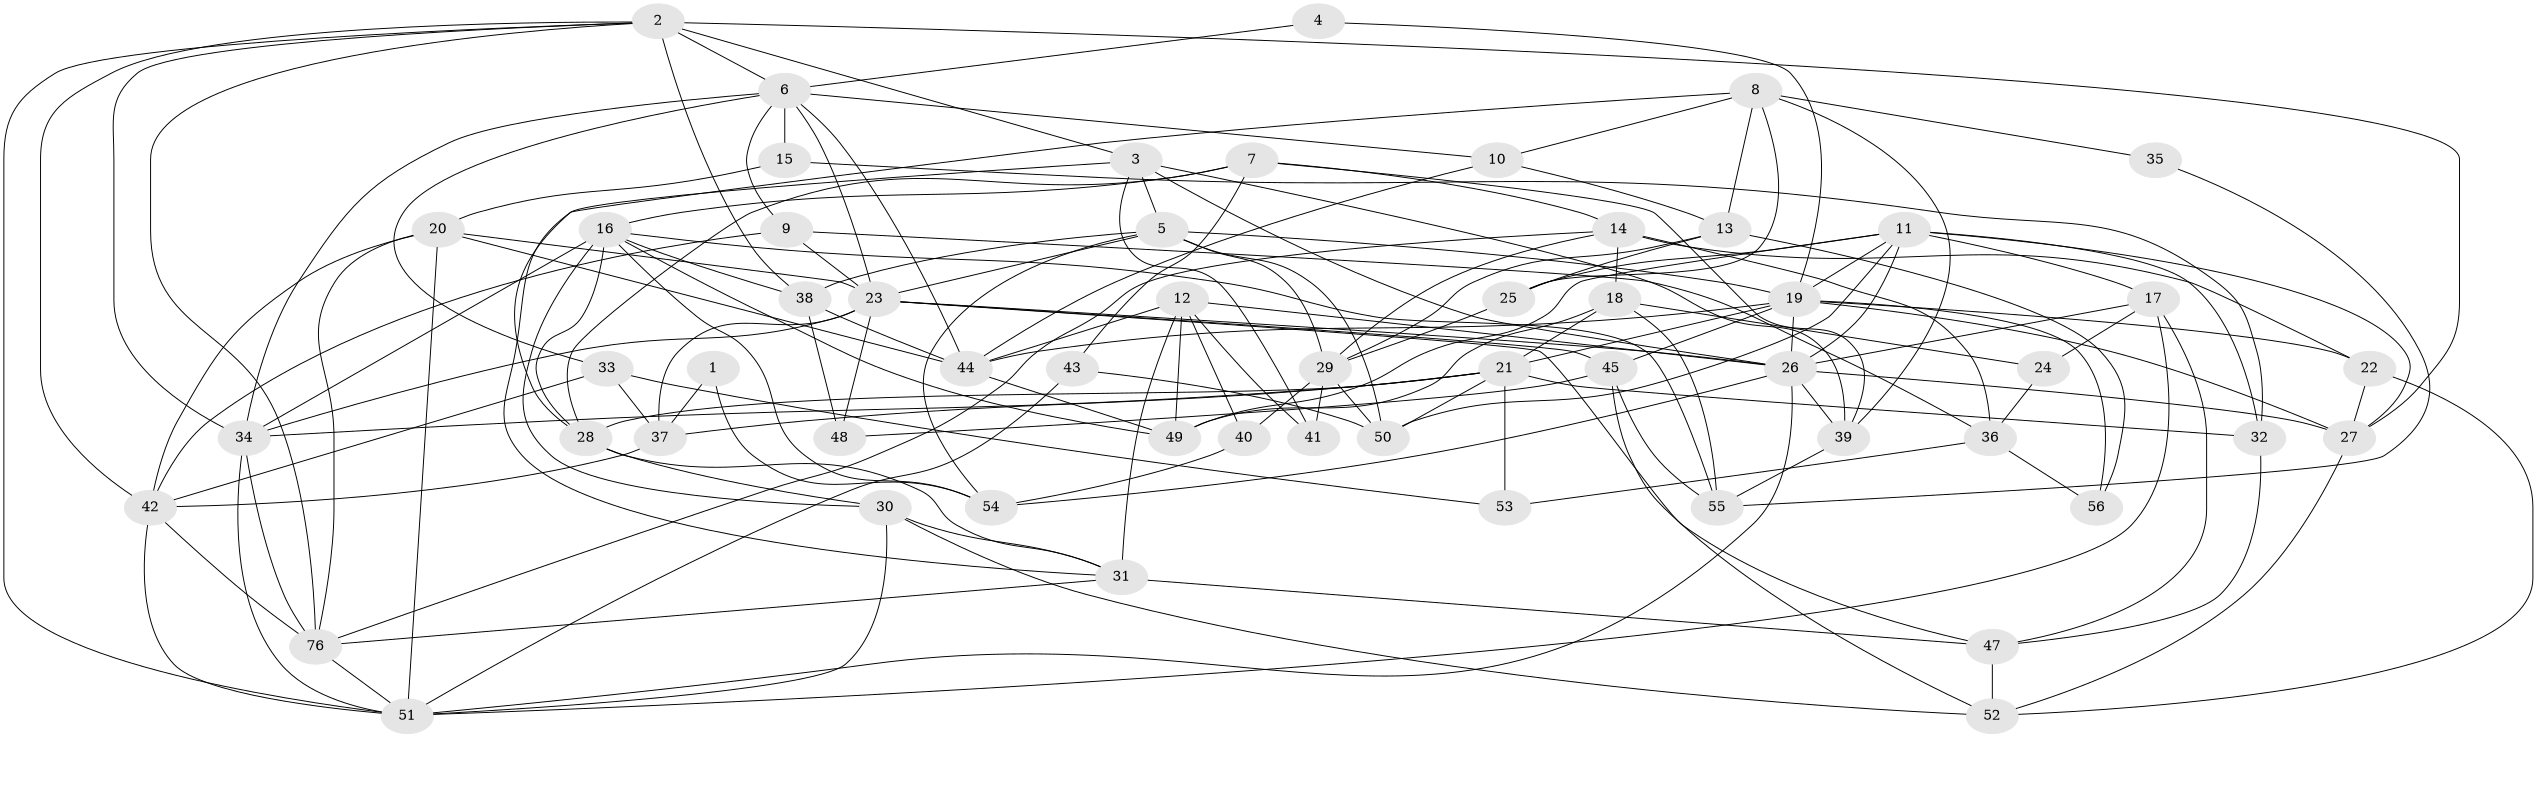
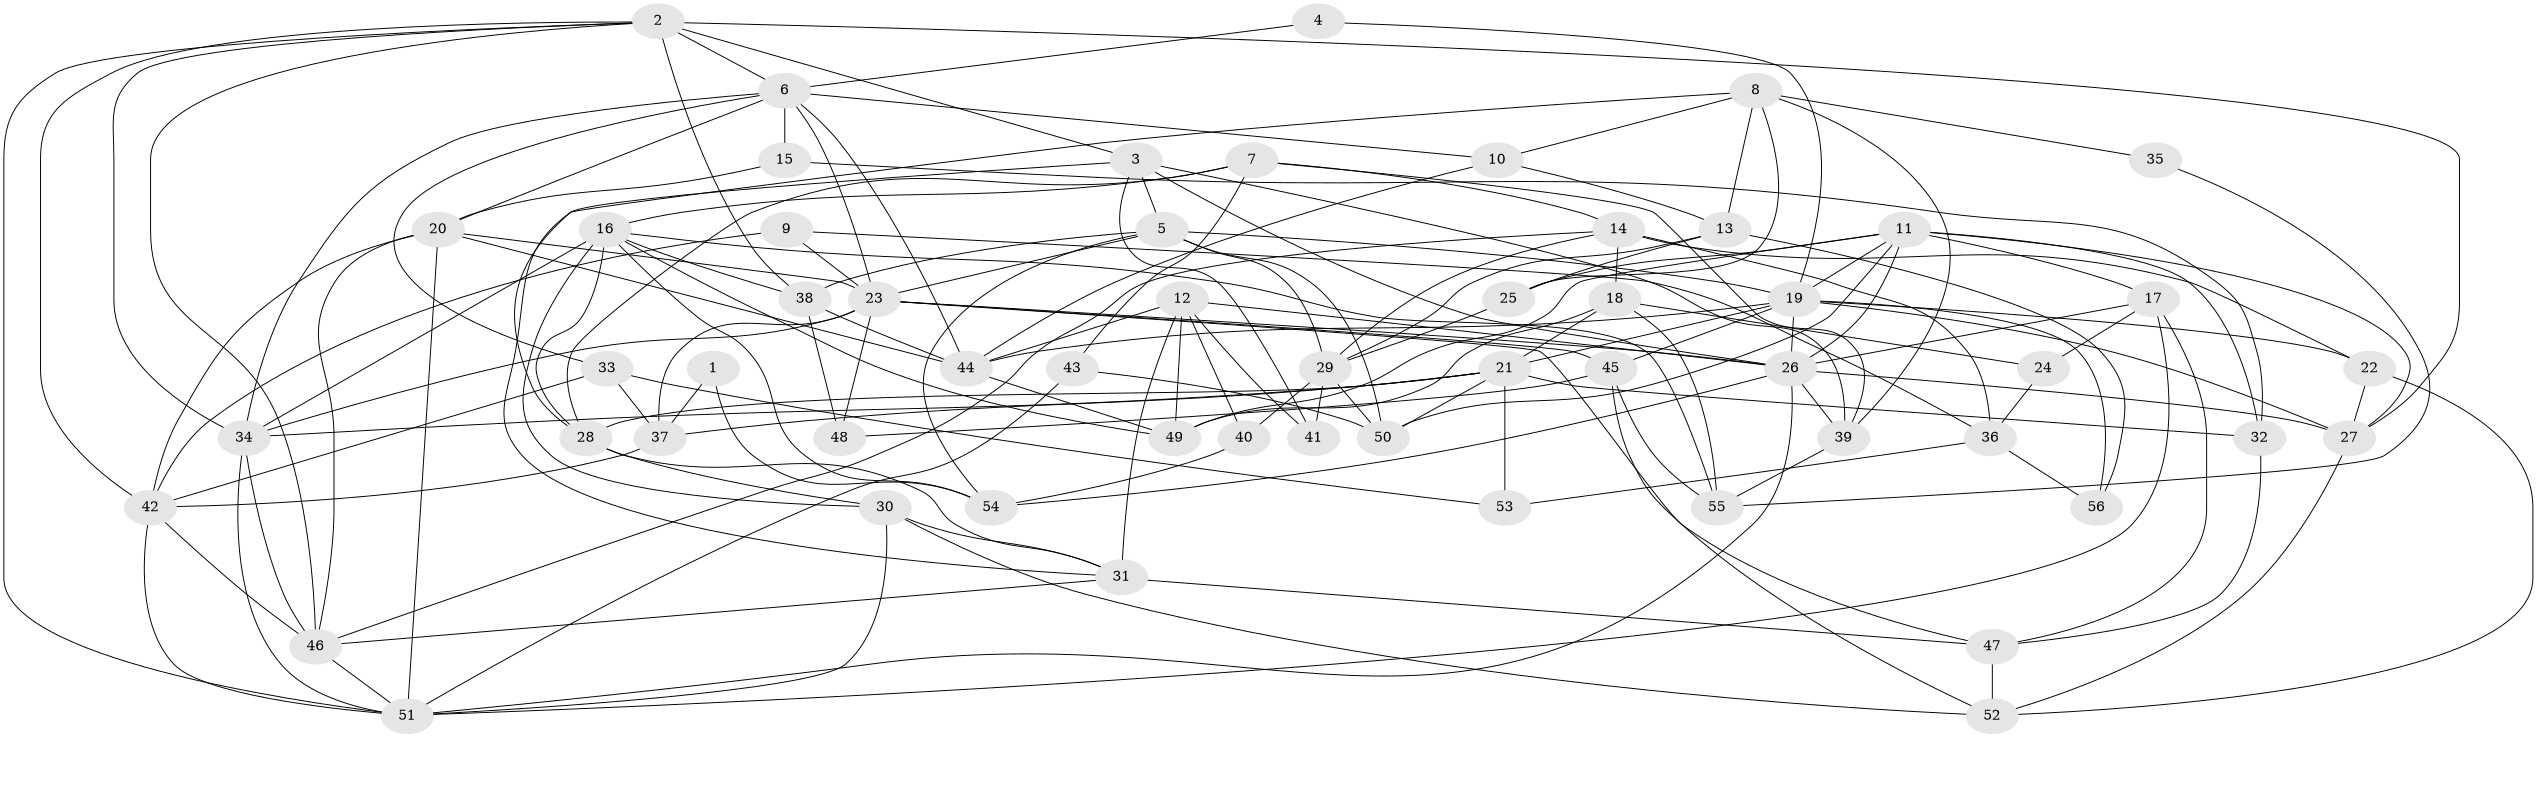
(747, 161) -> (611, 159)
(316, 647) -> (316, 647)
